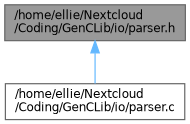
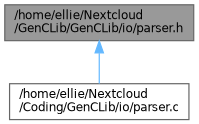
(95, 23) -> (99, 23)
